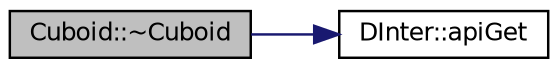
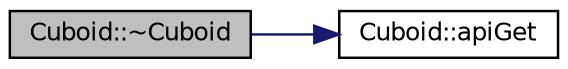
(444, 34) -> (449, 34)
